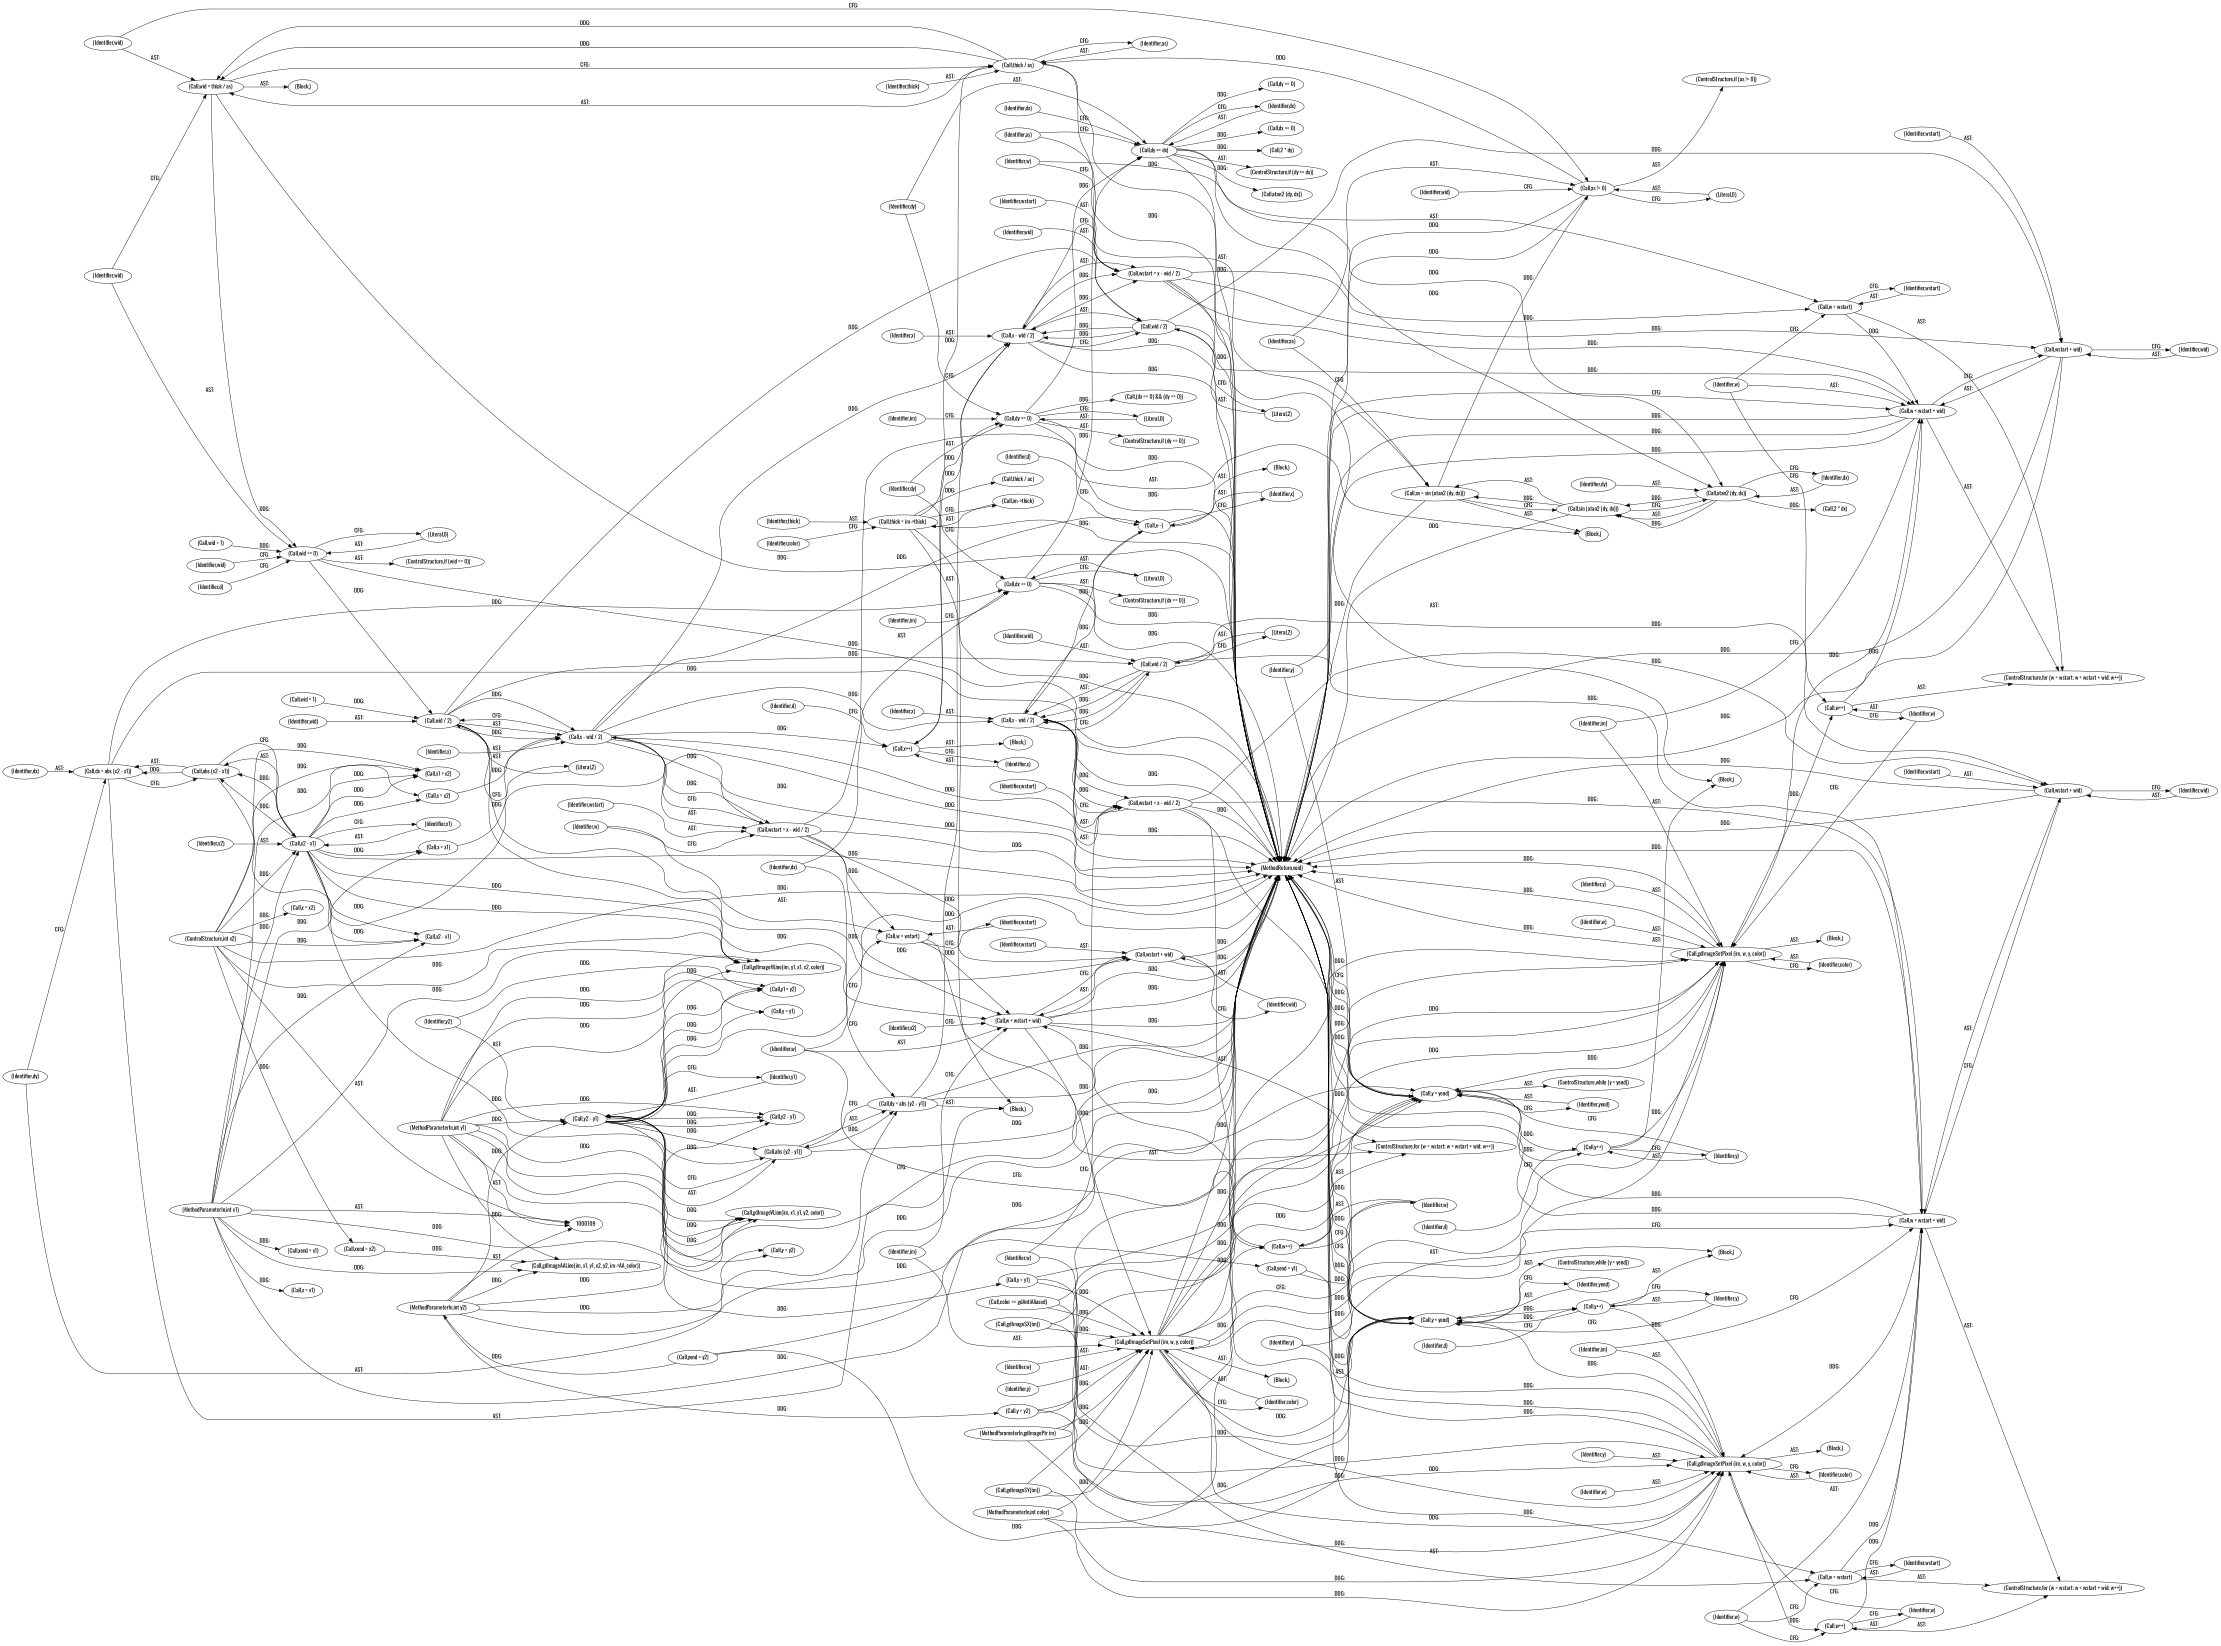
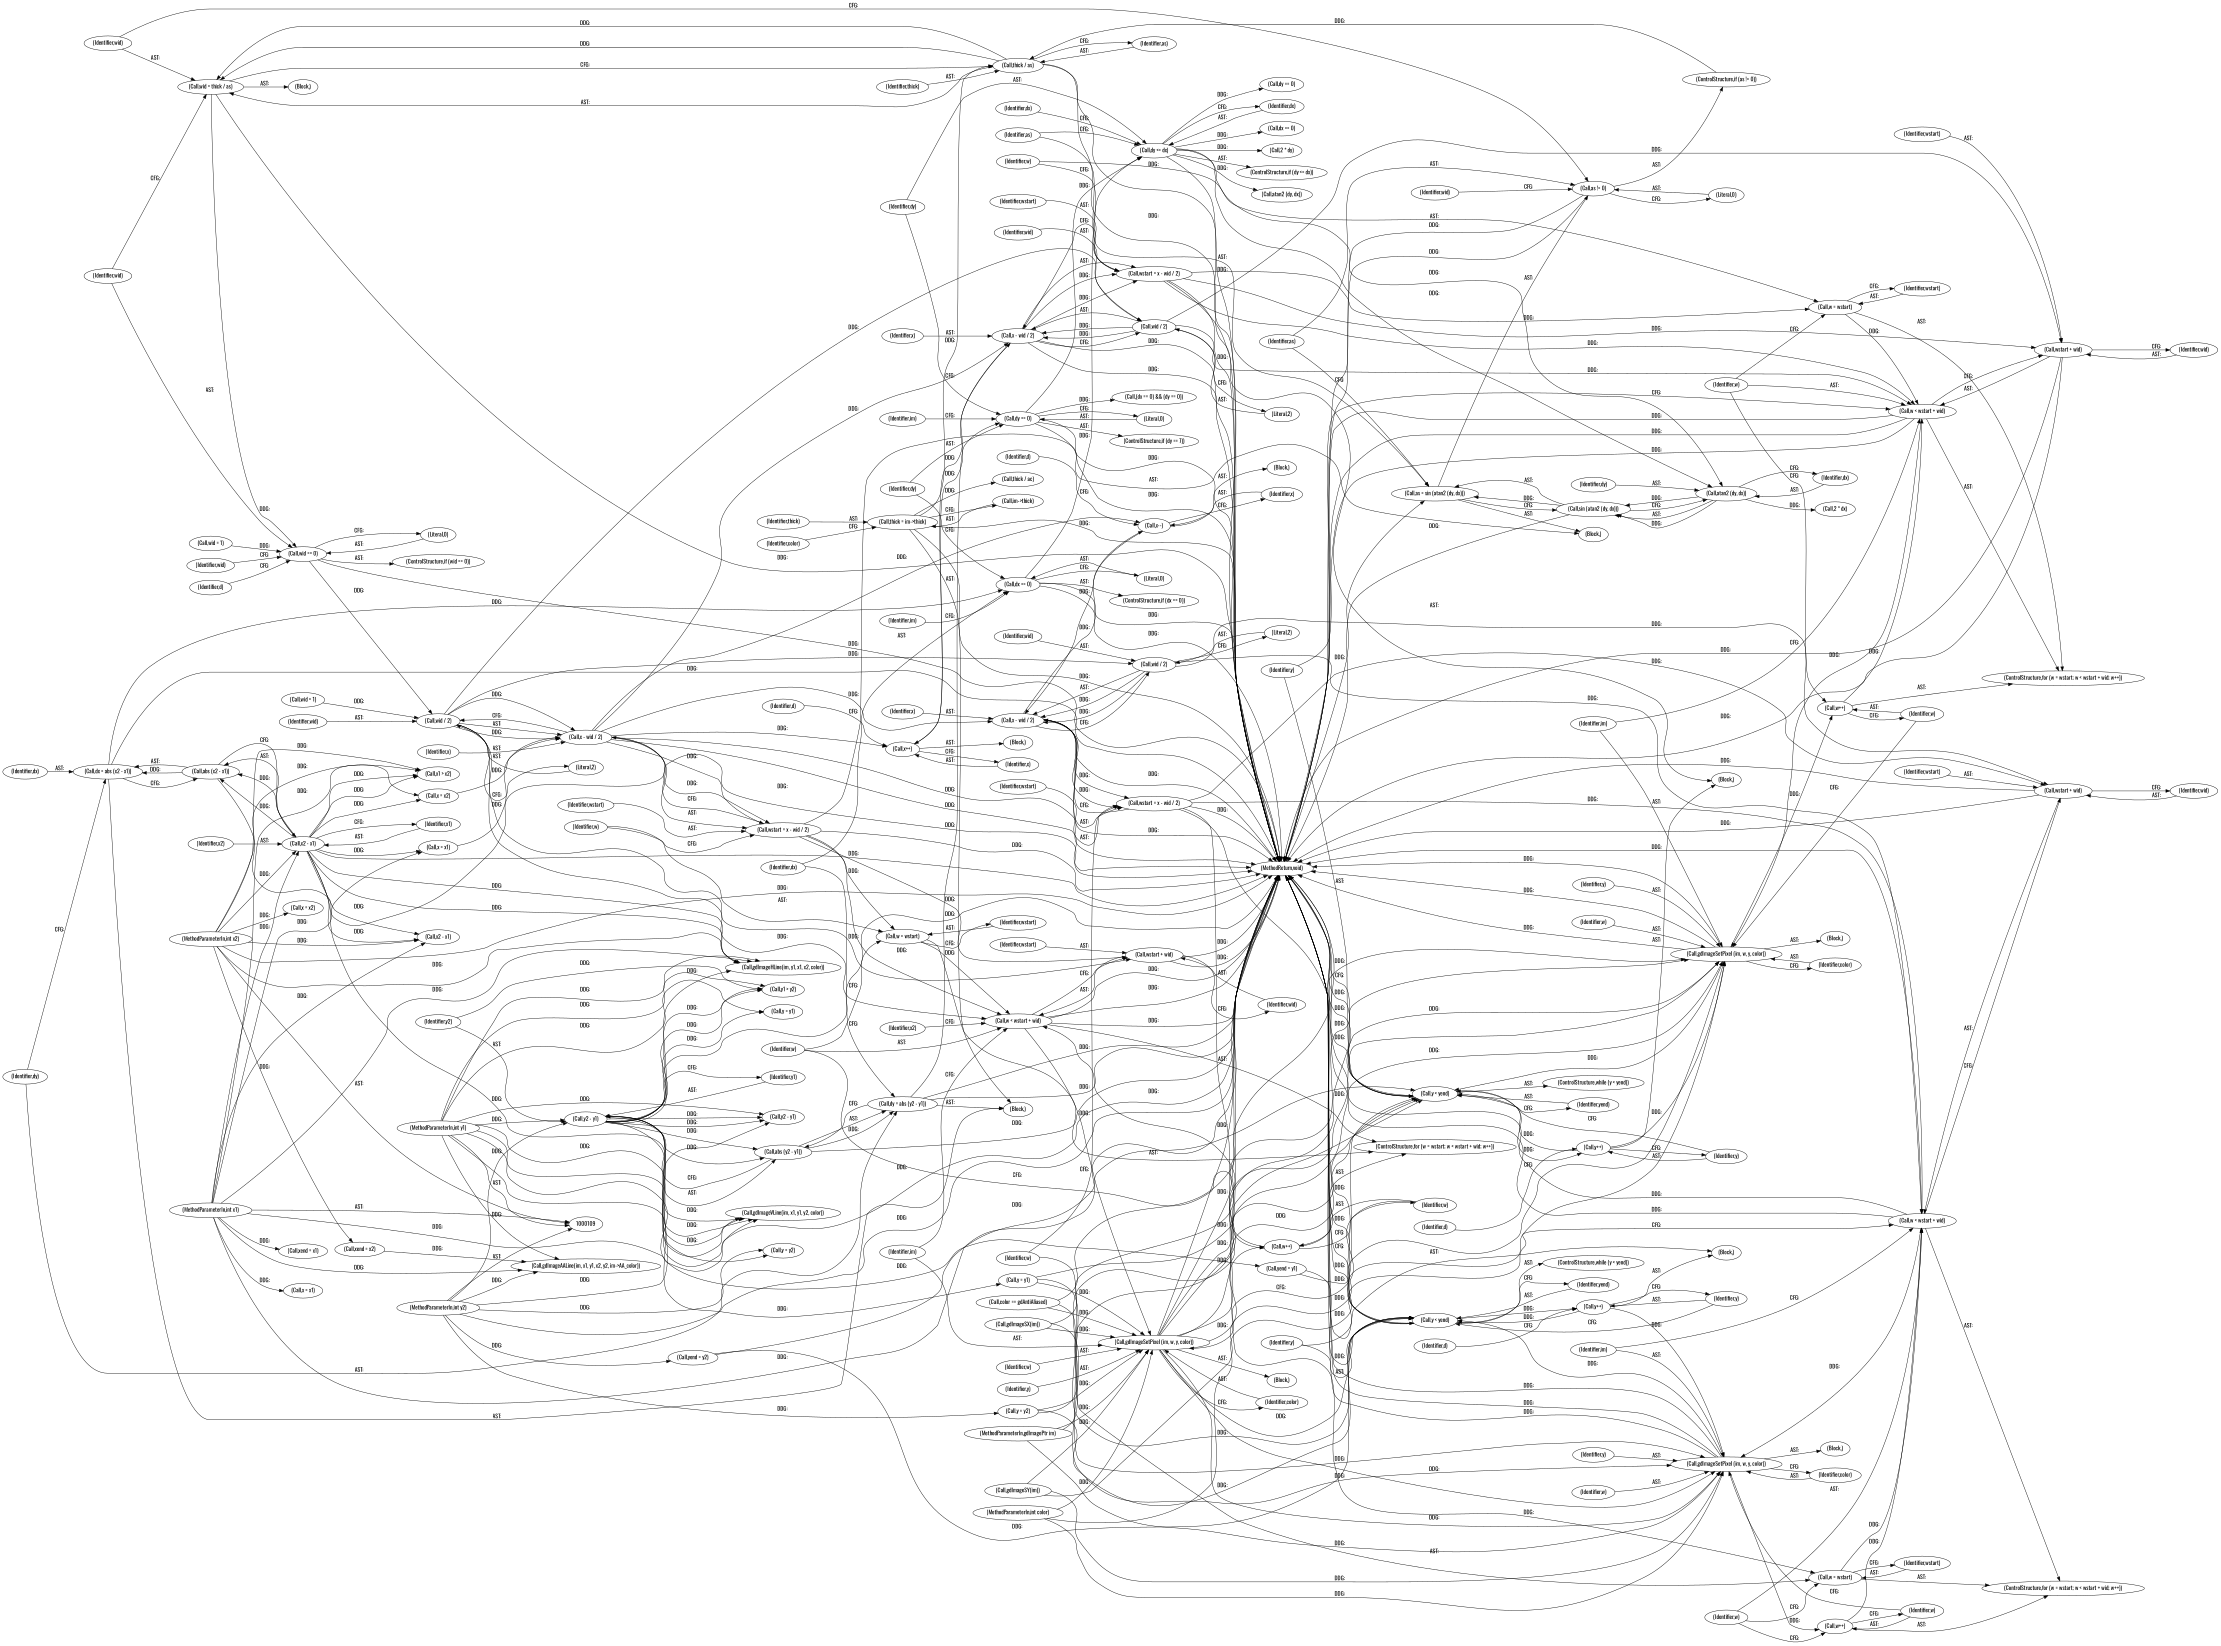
(1325, 73) -> (1378, 24)
(1529, 278) -> (1529, 278)
(1154, 441) -> (1154, 441)
(1334, 657) -> (1341, 682)
(211, 939) -> (211, 939)
(903, 1168) -> (903, 1168)
(553, 1372) -> (555, 1363)
